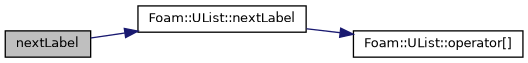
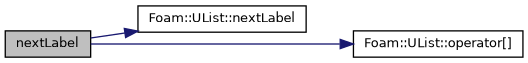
(323, 31) -> (215, 44)
